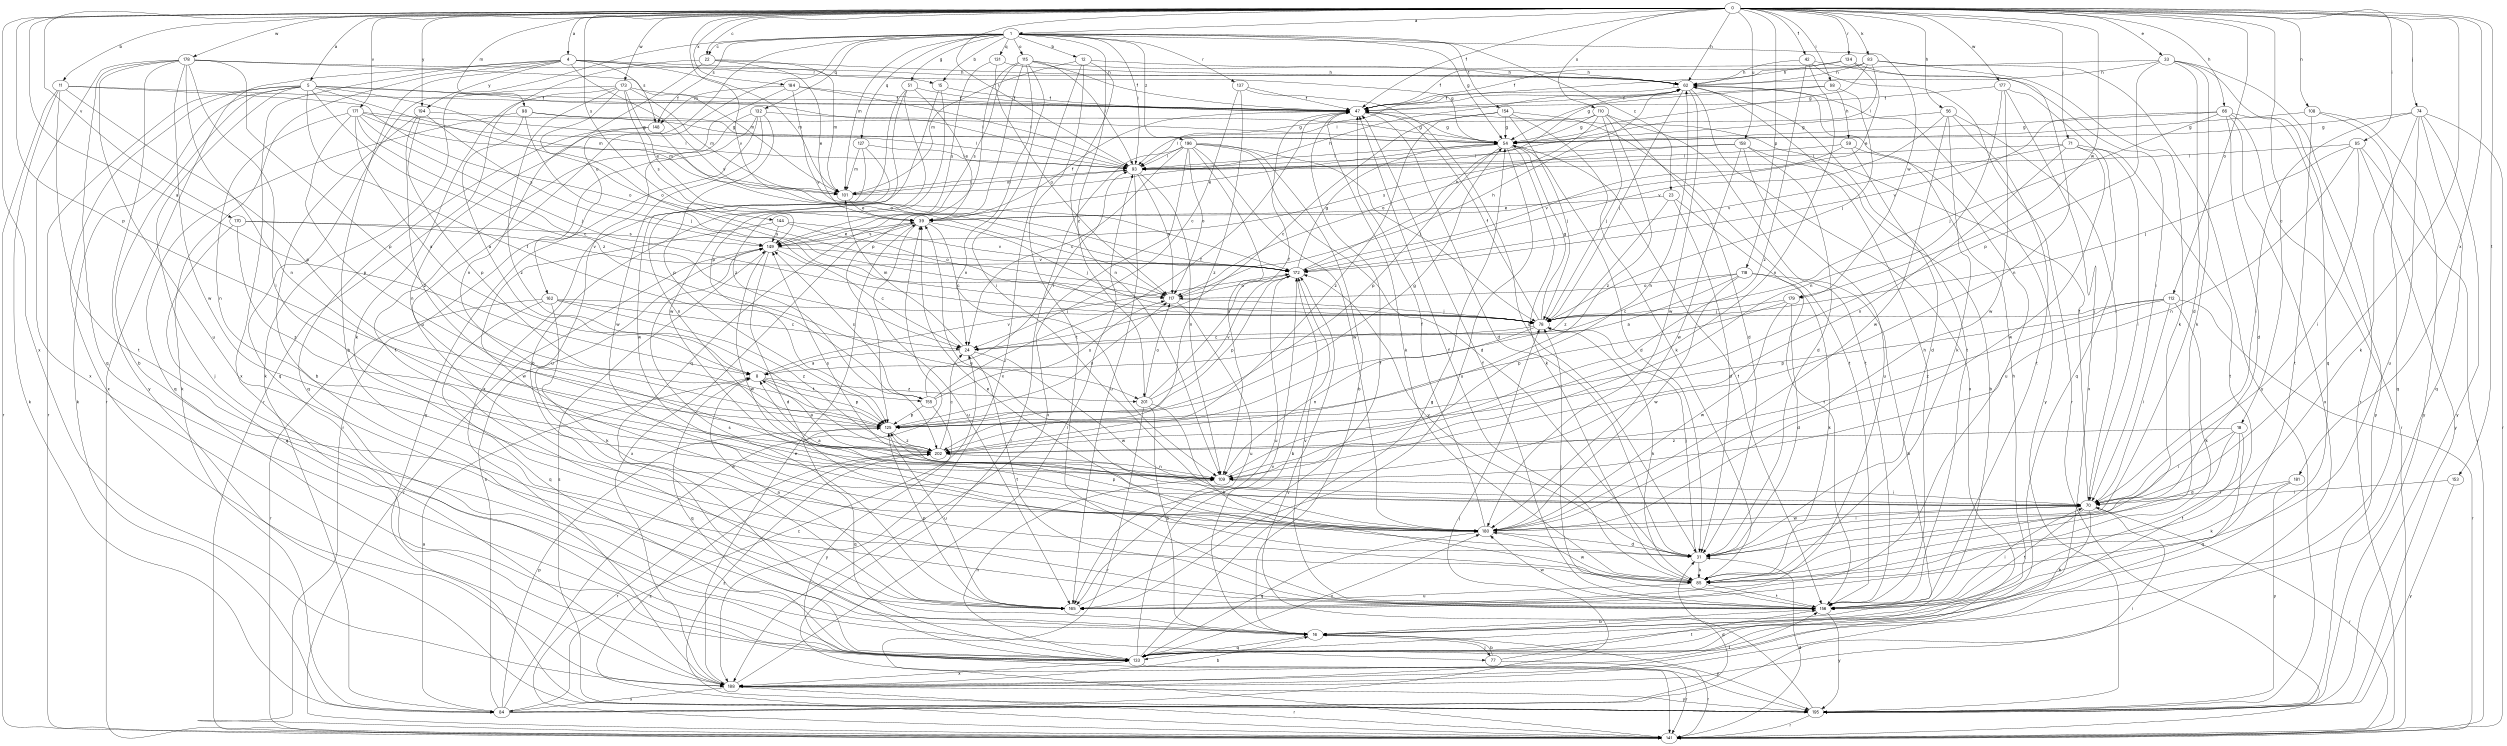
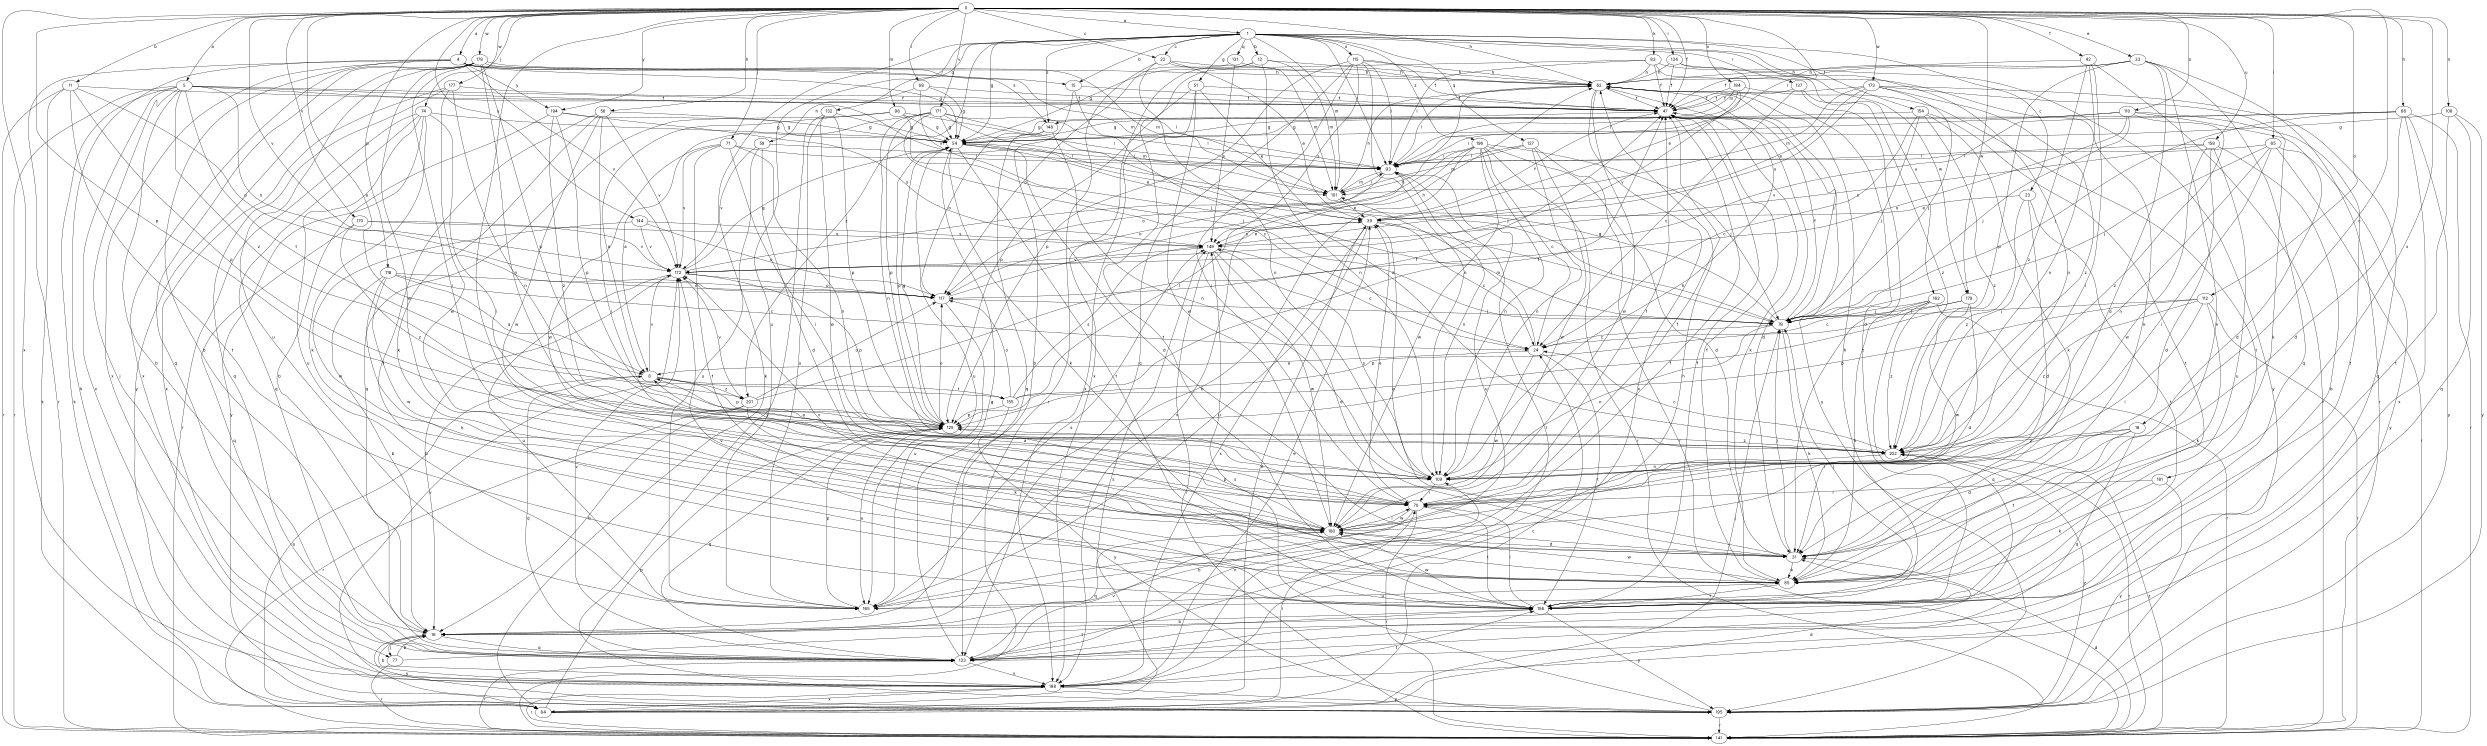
(2456, 480) -> none
(847, 534) -> none
(2067, 574) -> (1961, 526)
(458, 727) -> (1820, 599)
